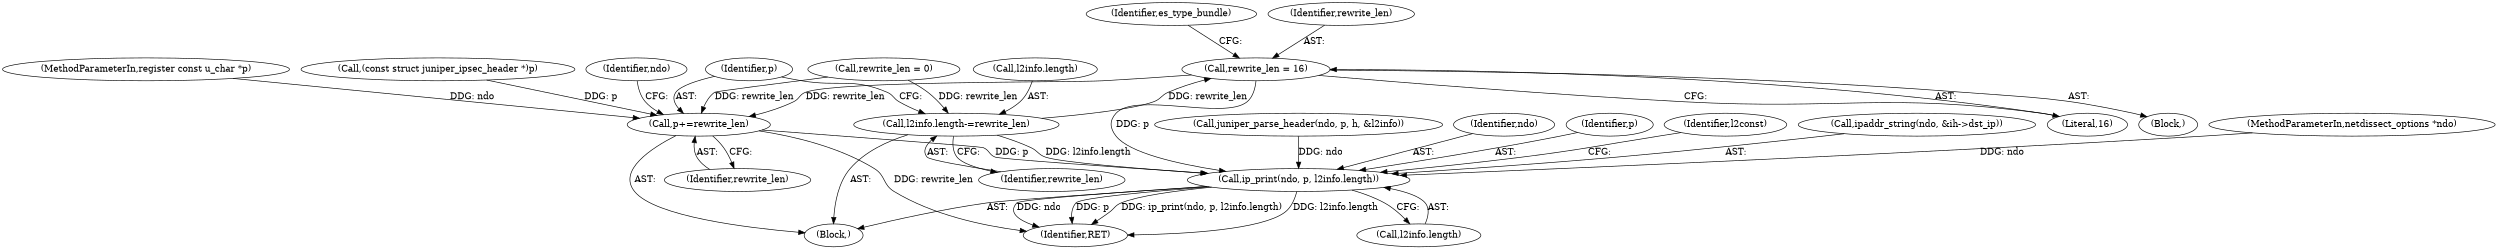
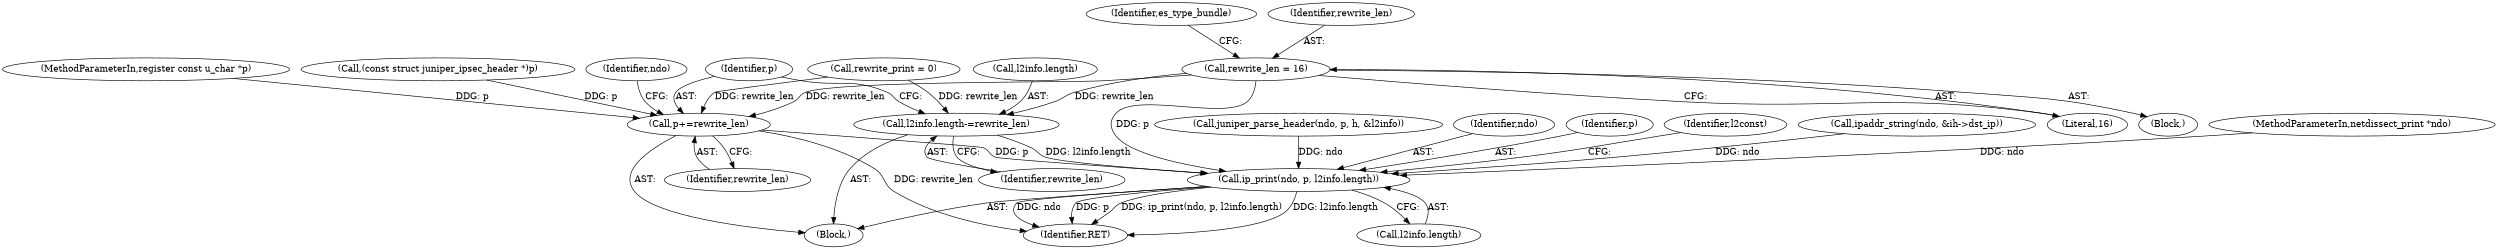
(884, 69) -> (884, 69)
(472, 97) -> (472, 97)
(1113, 110) -> (1098, 86)
(2352, 125) -> (2352, 125)
(1738, 152) -> (1738, 152)
